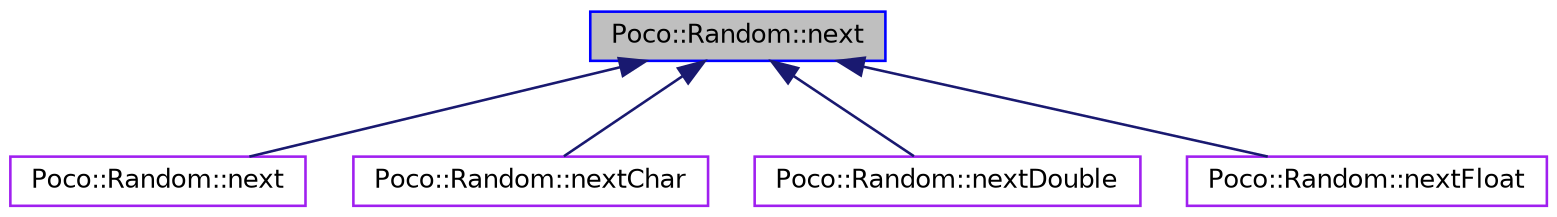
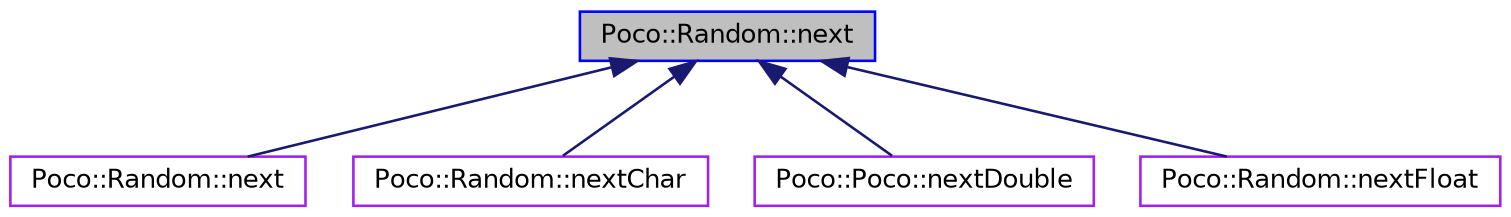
(948, 181) -> (924, 181)
